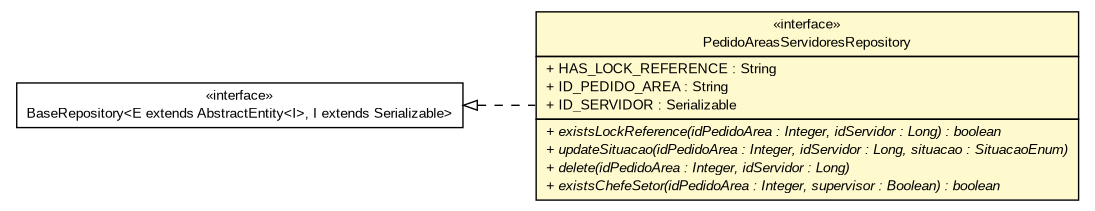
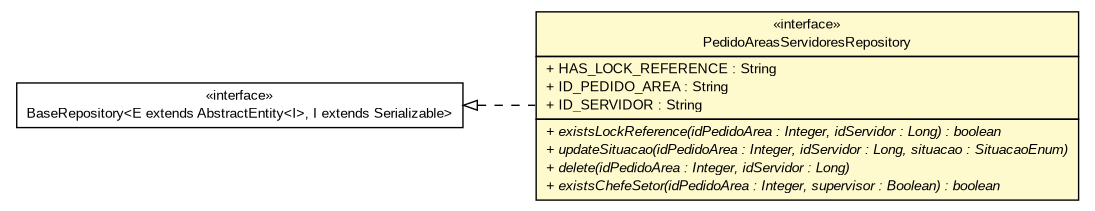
(641, 105) -> (624, 105)
